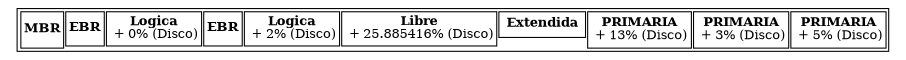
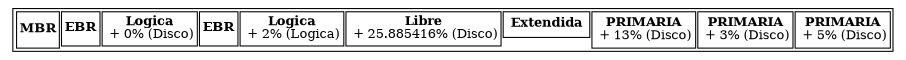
(292, 34) -> (292, 34)
